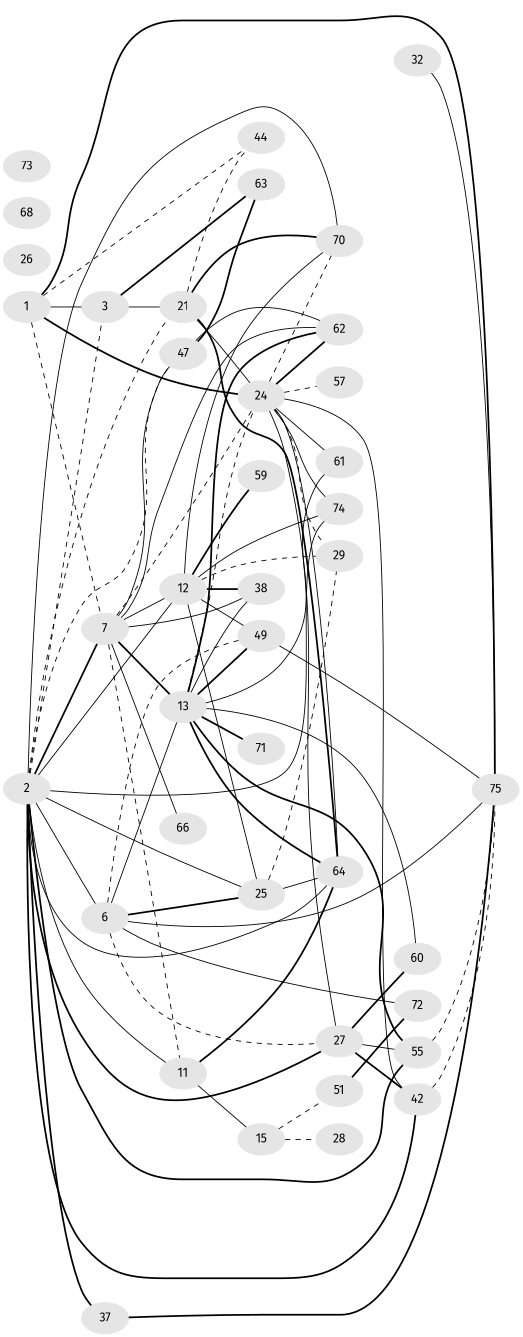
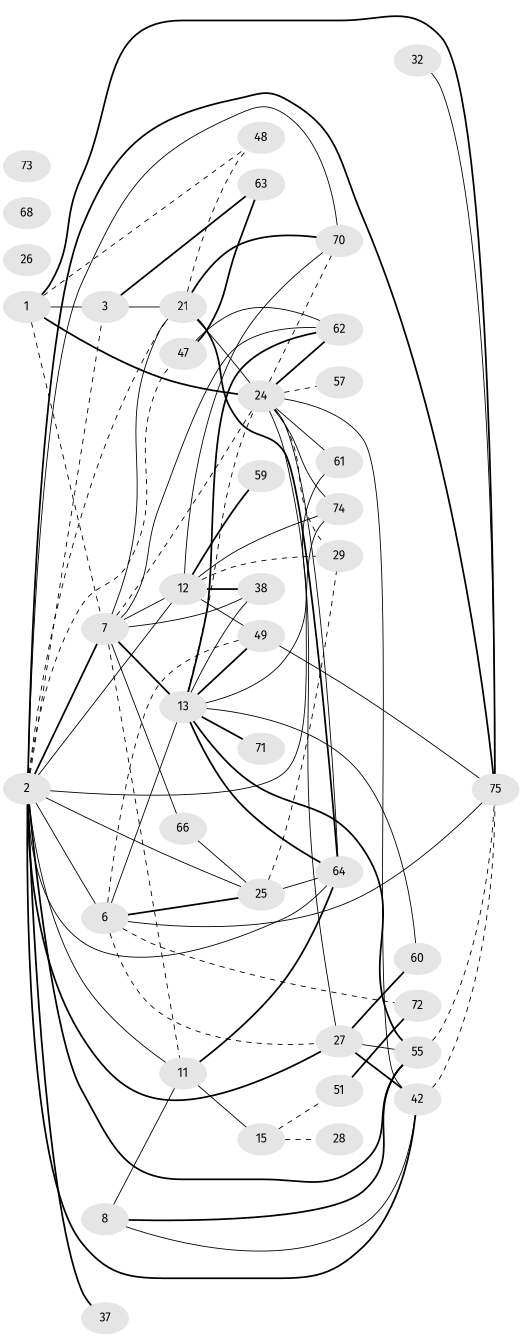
(261, 138) -> (261, 138)
(143, 543) -> (137, 465)
(222, 742) -> (222, 862)
(256, 976) -> (256, 976)
(433, 1182) -> (240, 98)
none -> (105, 1219)
